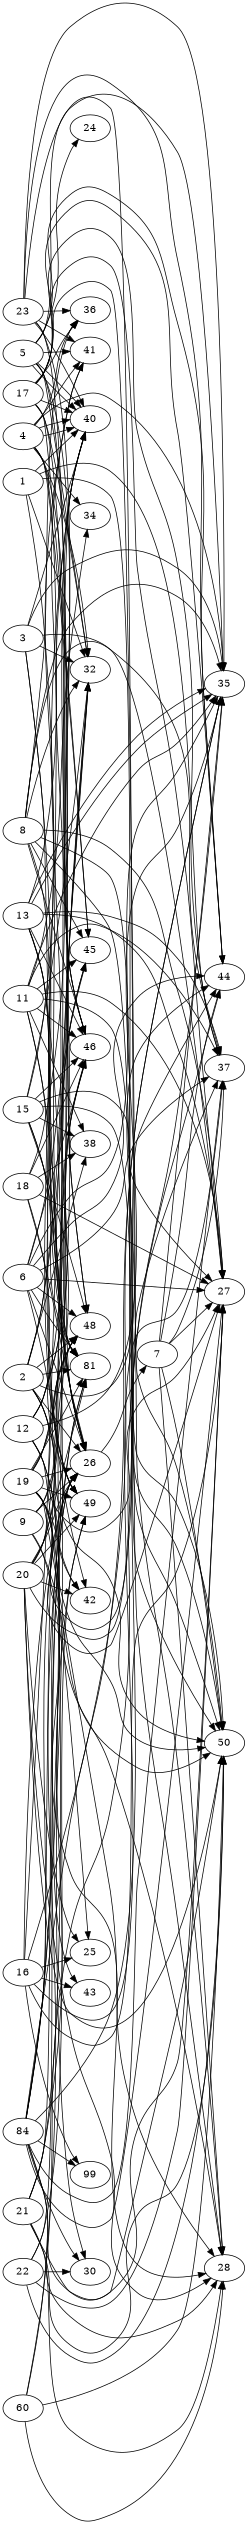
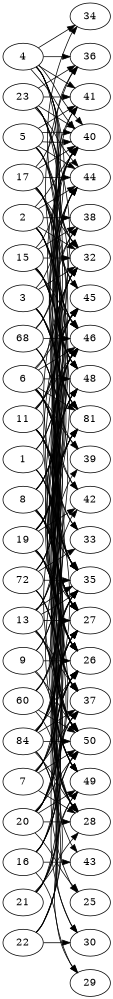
(90, 128) -> none
none -> (90, 459)
none -> (90, 540)
none -> (56, 677)
(23, 1187) -> (23, 339)
(119, 1423) -> (56, 725)
(23, 1429) -> (23, 580)
(53, 1964) -> none
(90, 2175) -> (90, 983)
